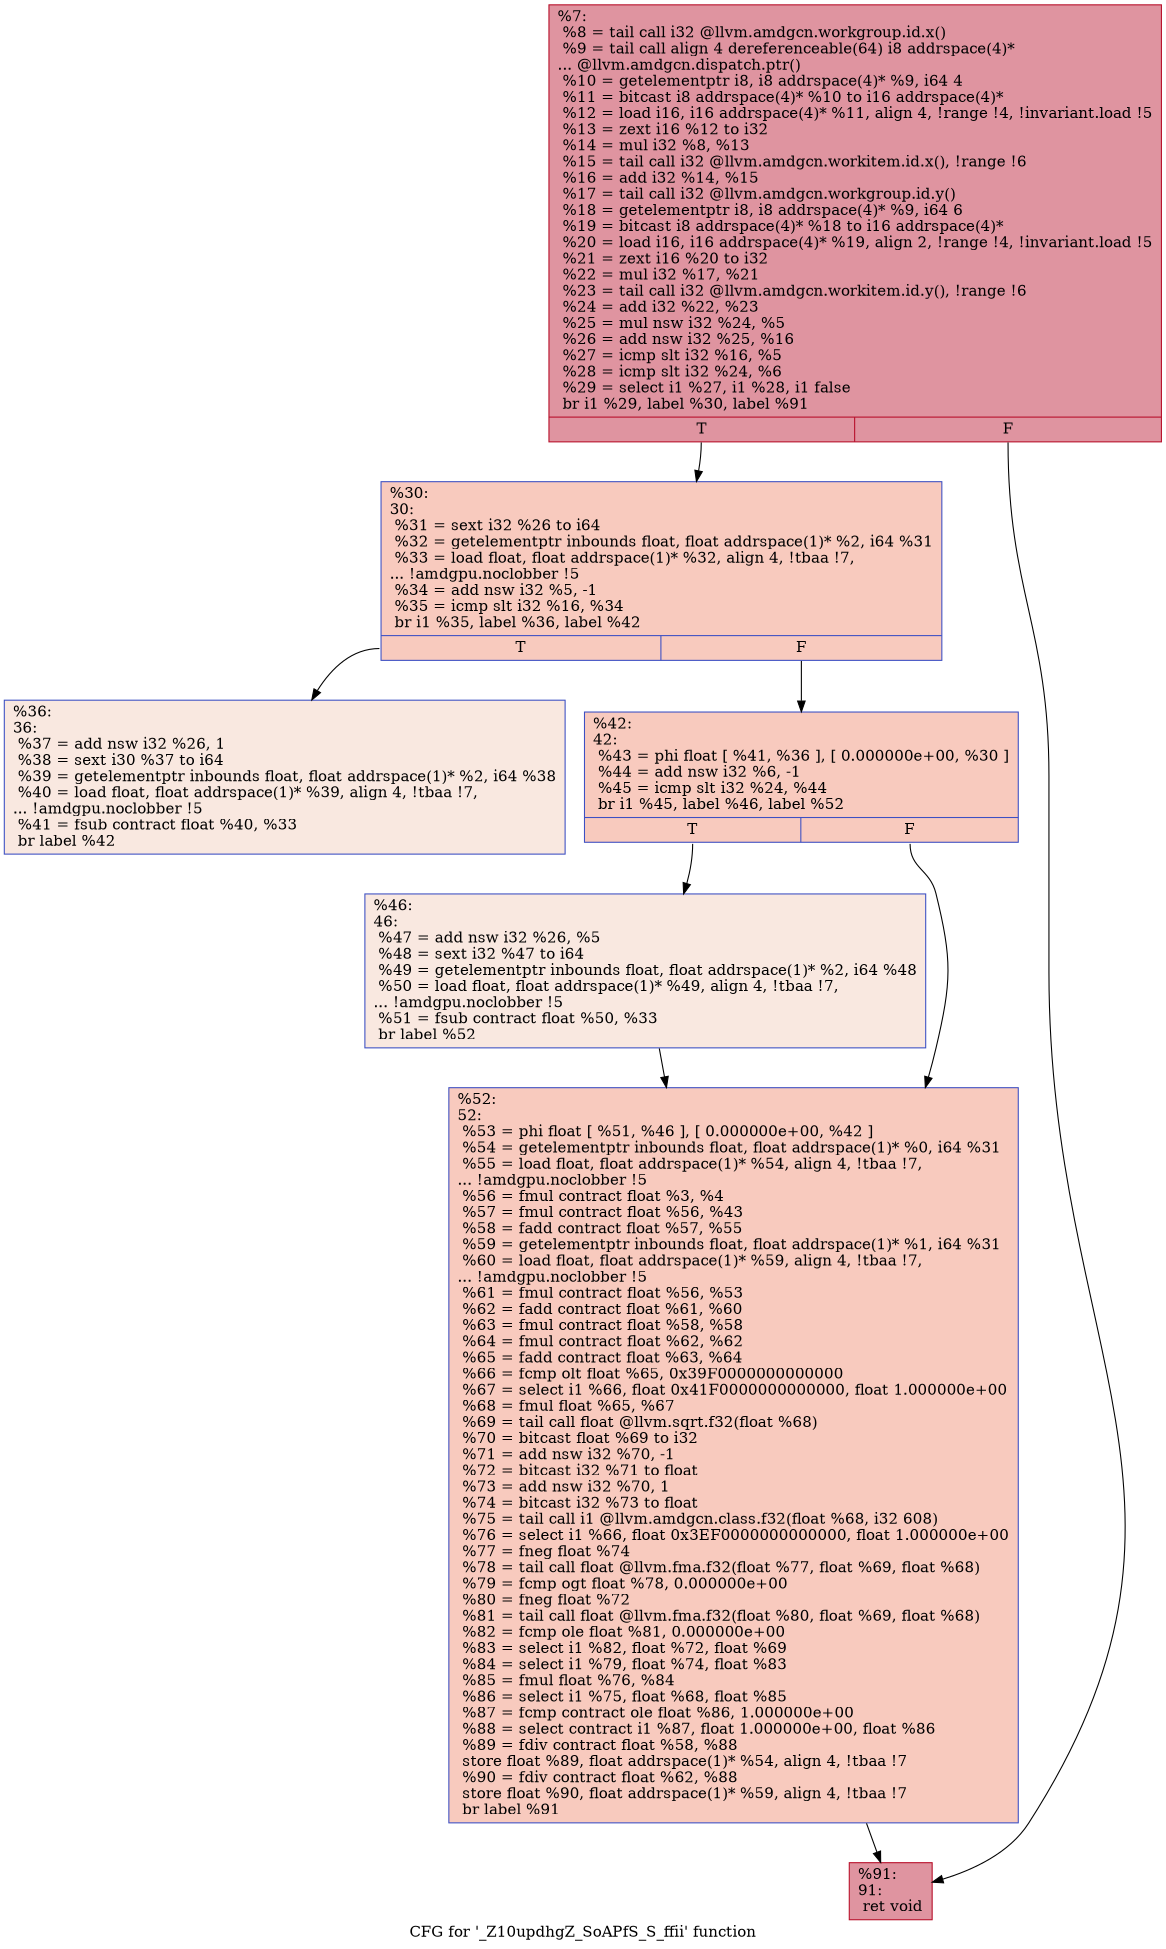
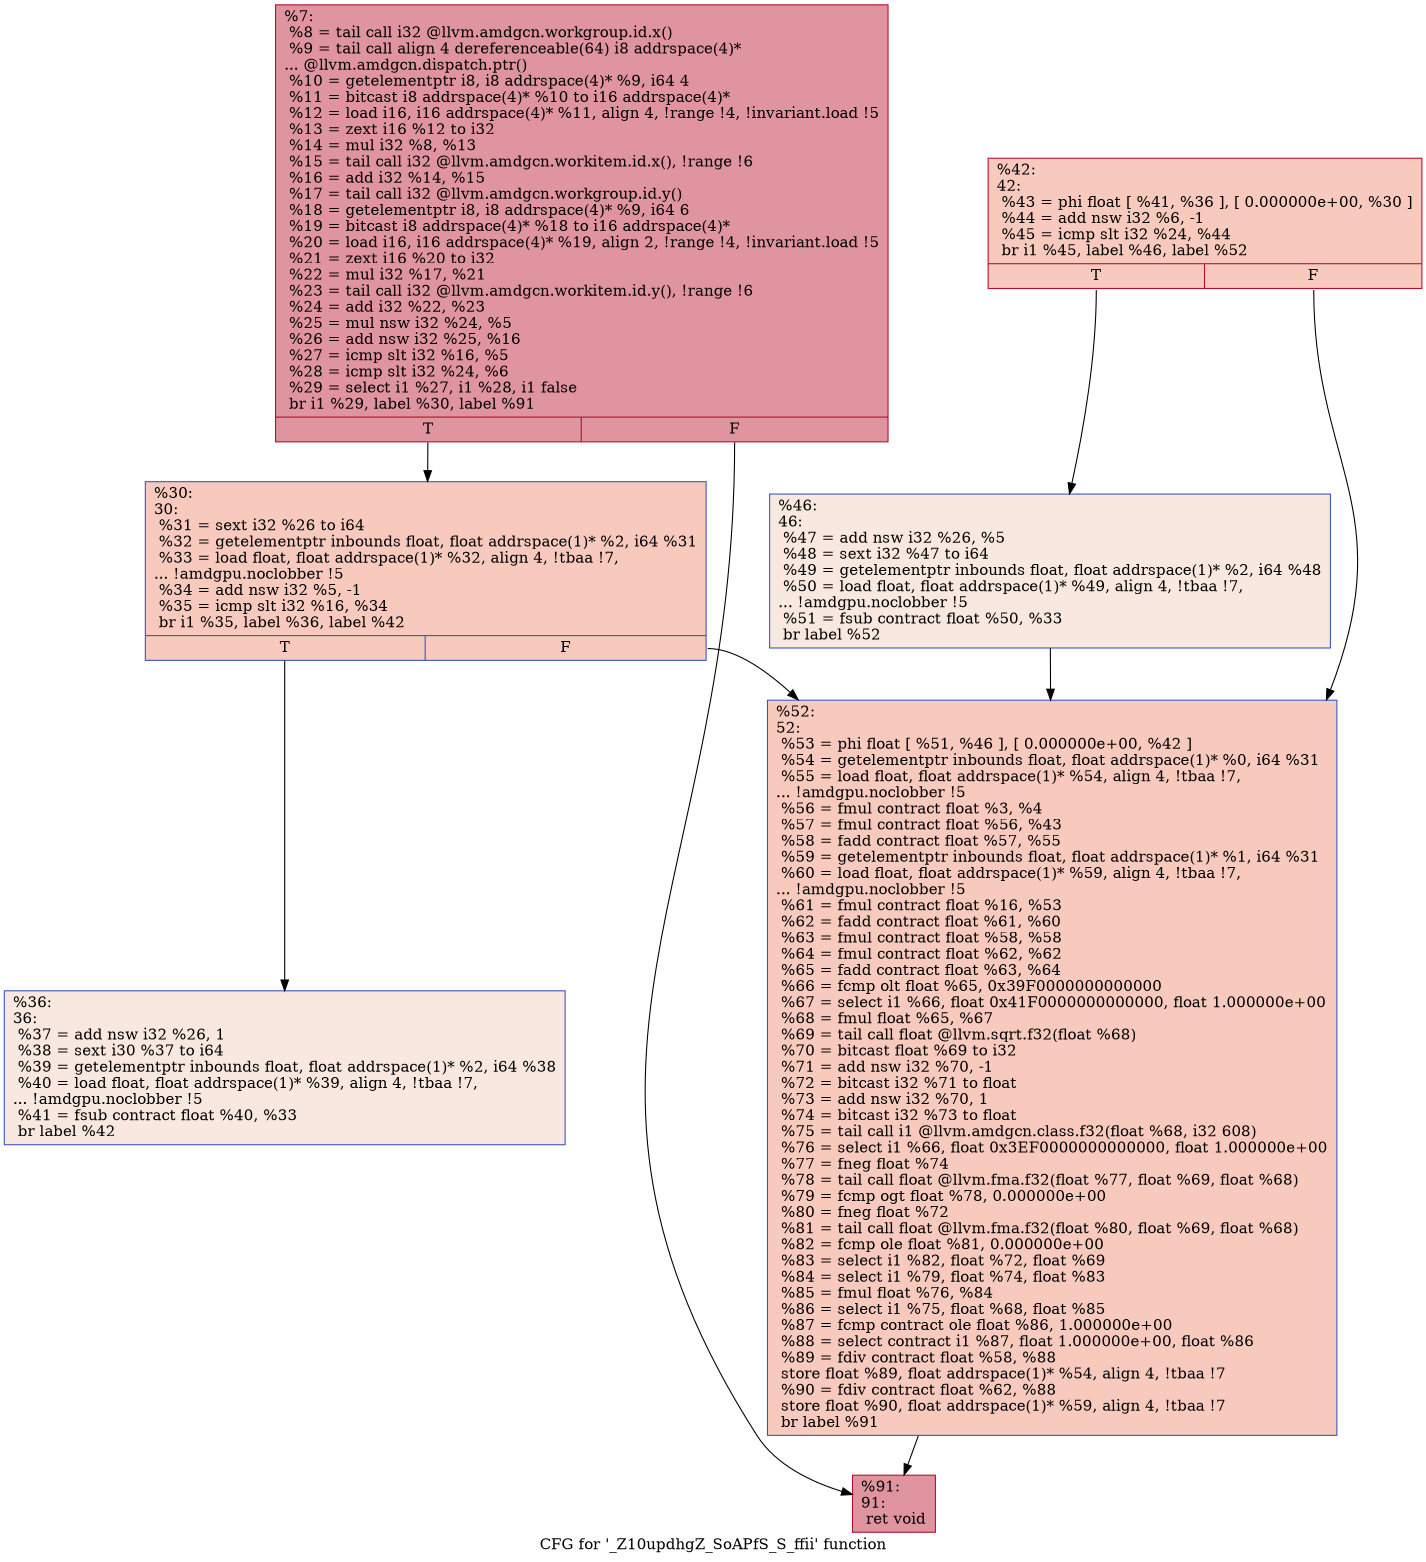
(801, 681) -> (752, 664)
(801, 777) -> (1205, 223)
(601, 1293) -> (919, 906)
